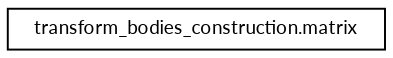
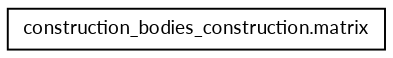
(196, 29) -> (196, 29)
